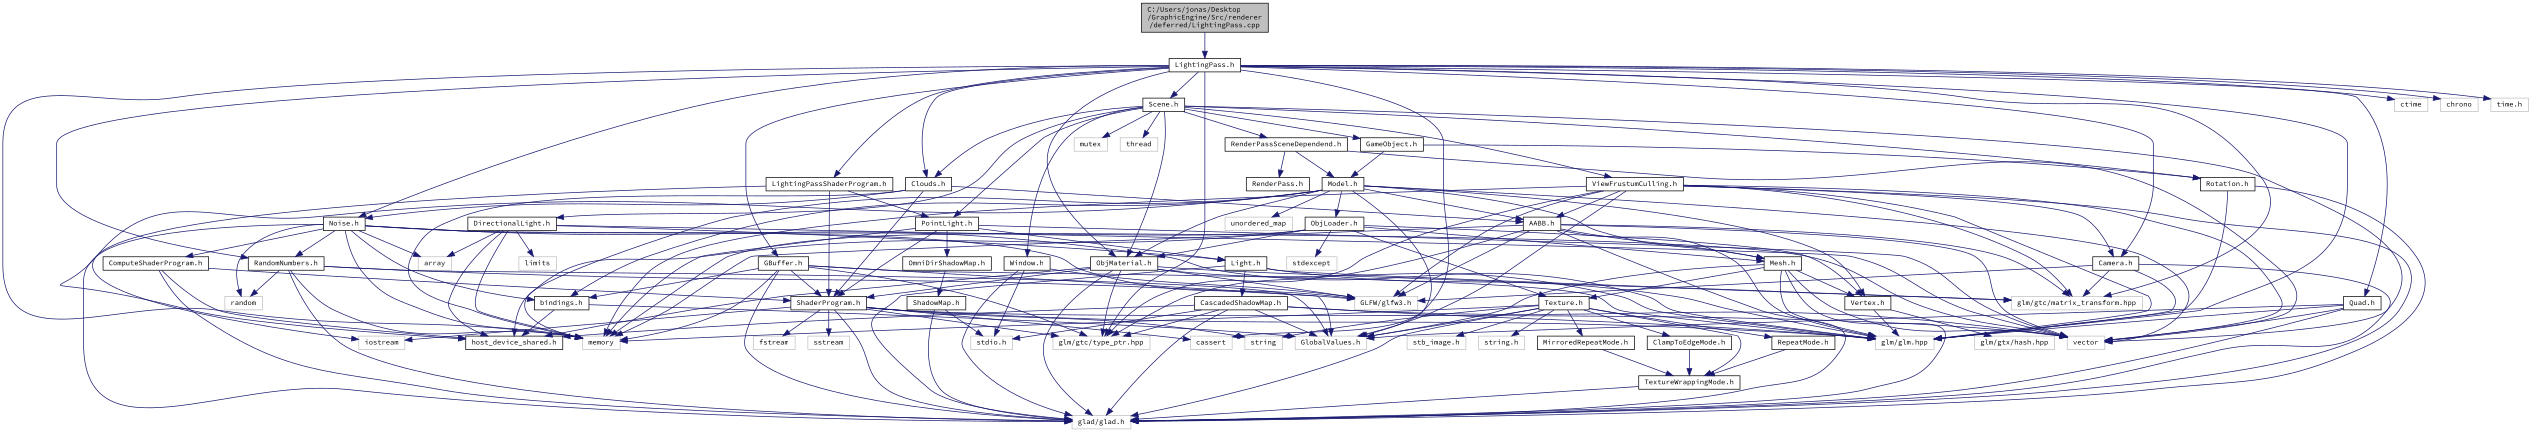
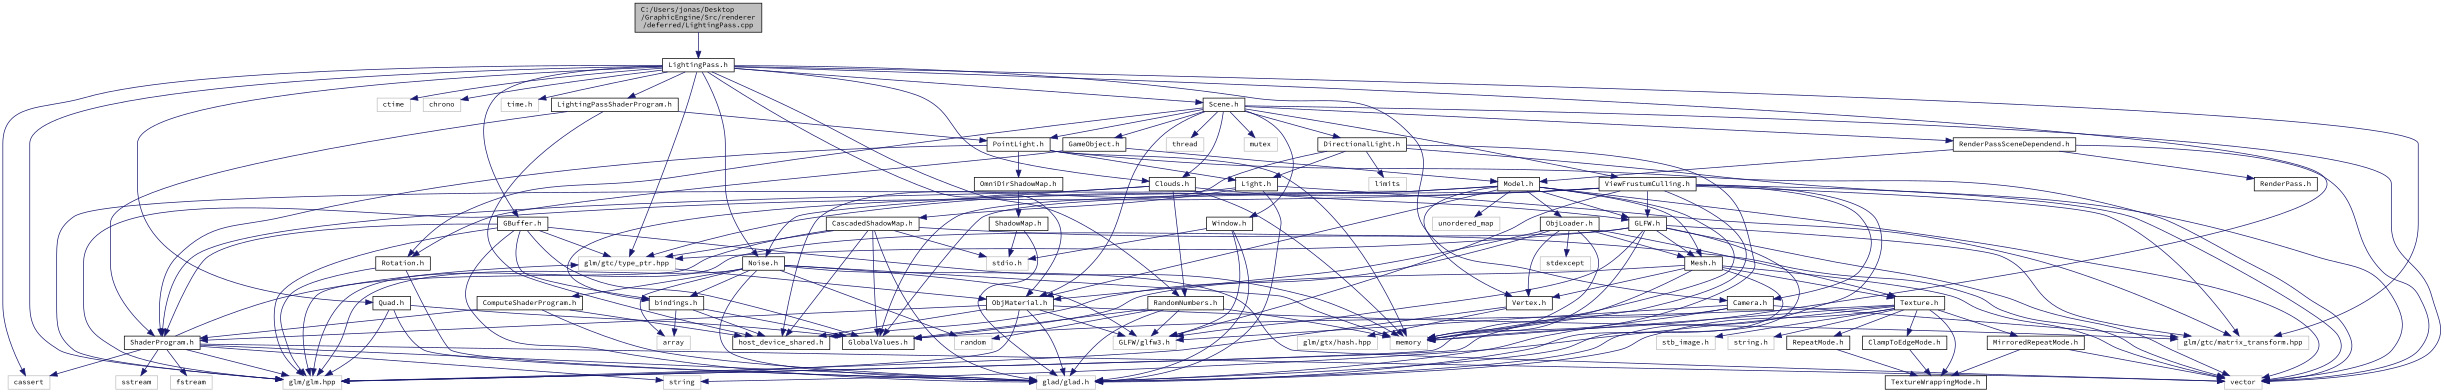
(1542, 224) -> (1648, 224)
(318, 242) -> (1179, 243)
(477, 242) -> (675, 319)
(1110, 299) -> (835, 284)
(2228, 326) -> (2143, 363)
(382, 343) -> none
(1331, 343) -> (878, 343)
(1388, 403) -> none
